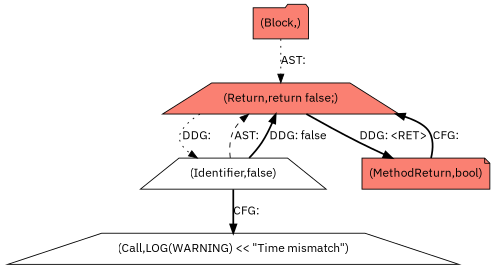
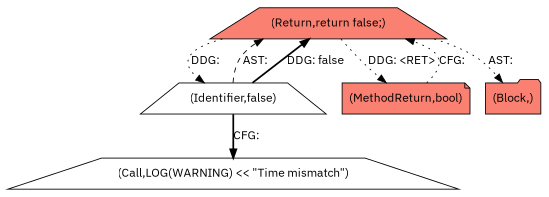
(281, 57) -> (468, 53)
(428, 131) -> (438, 58)
(345, 135) -> (359, 59)
